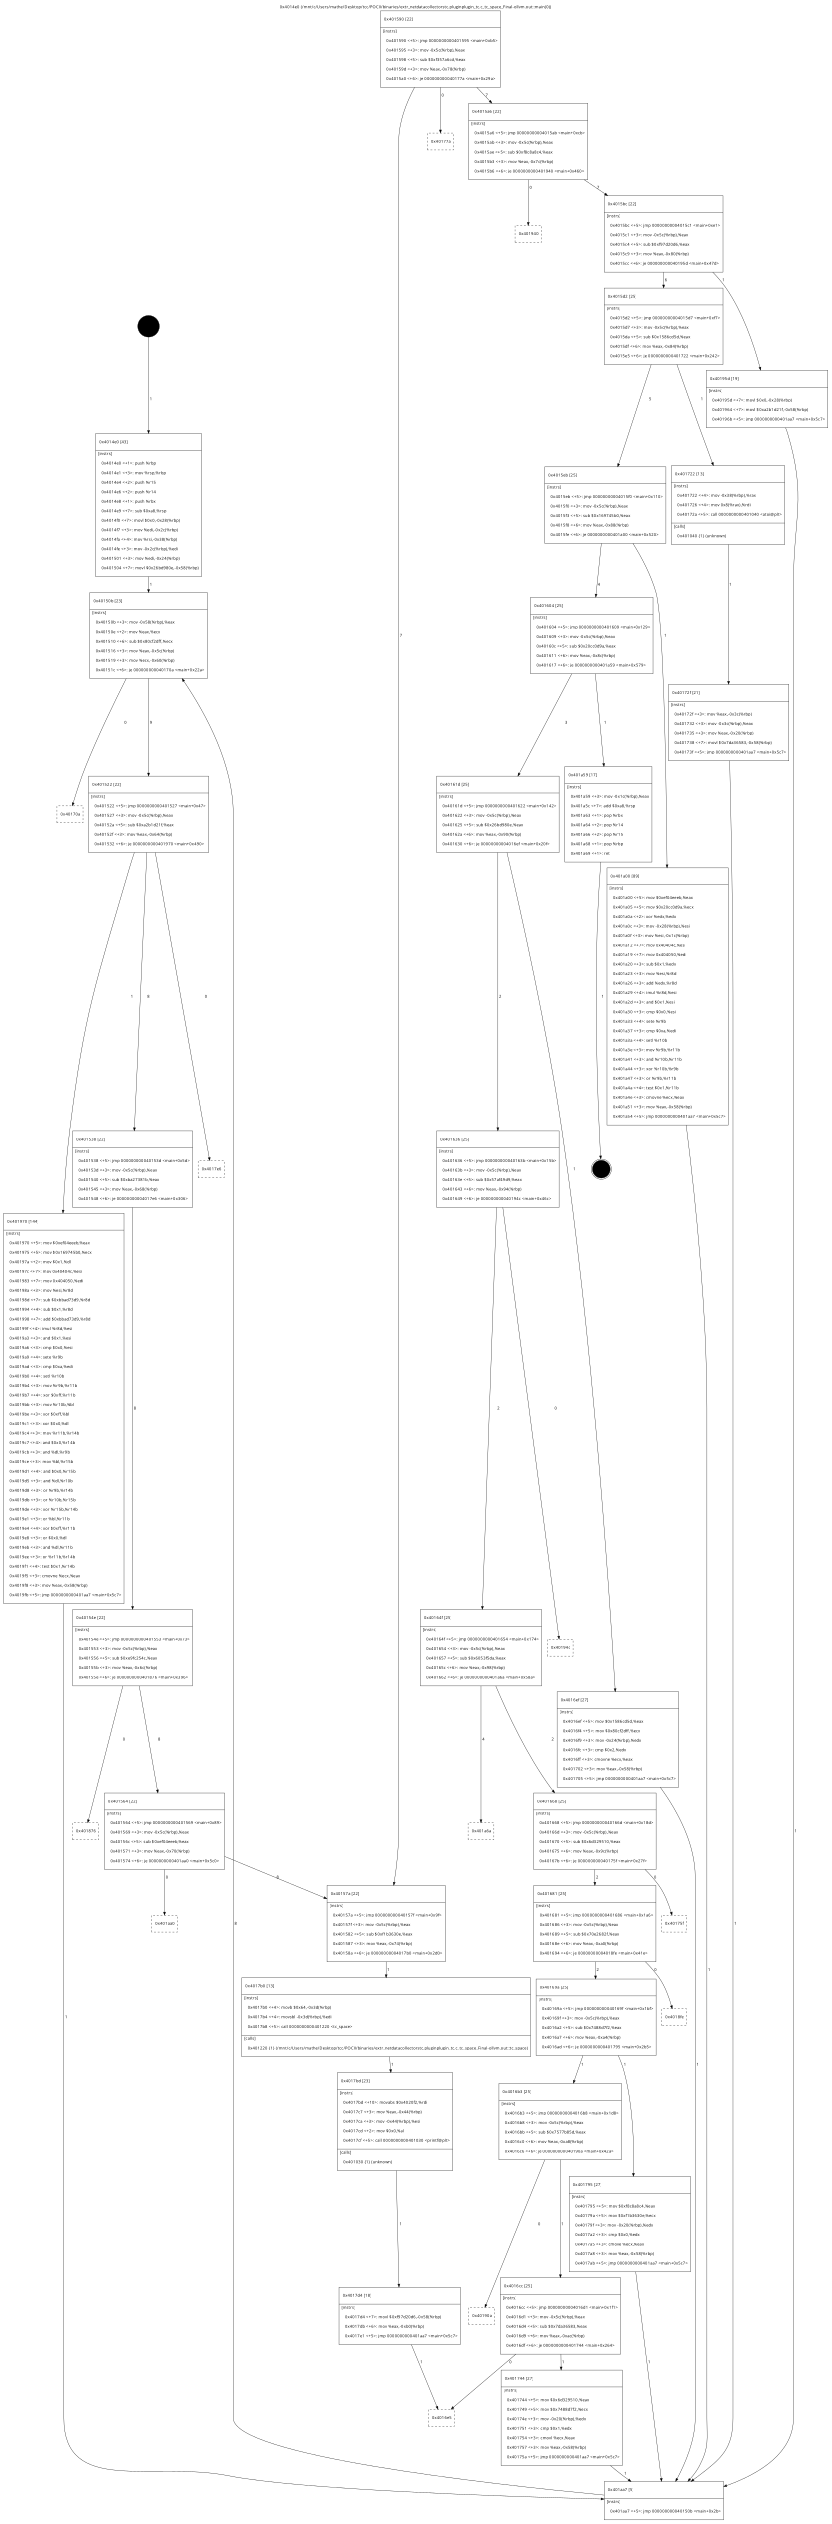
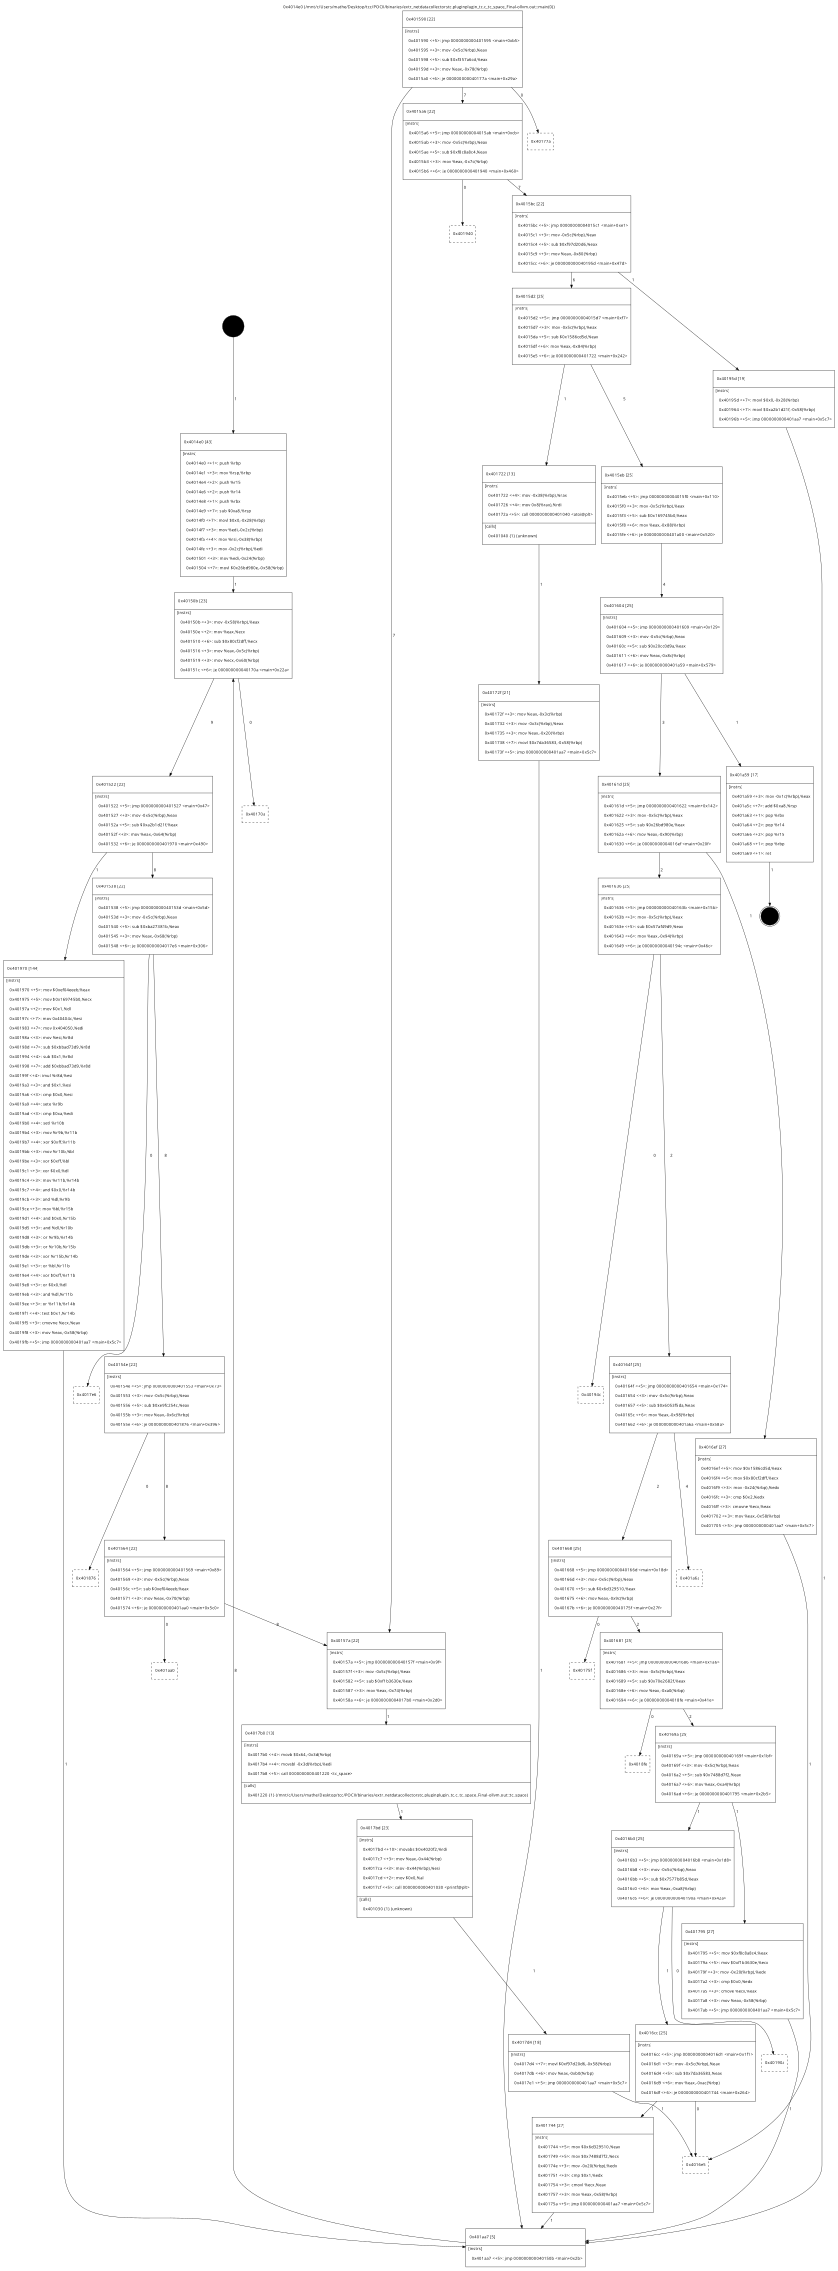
(668, 996) -> none
(182, 1005) -> (145, 1181)
(695, 2131) -> (808, 1867)
